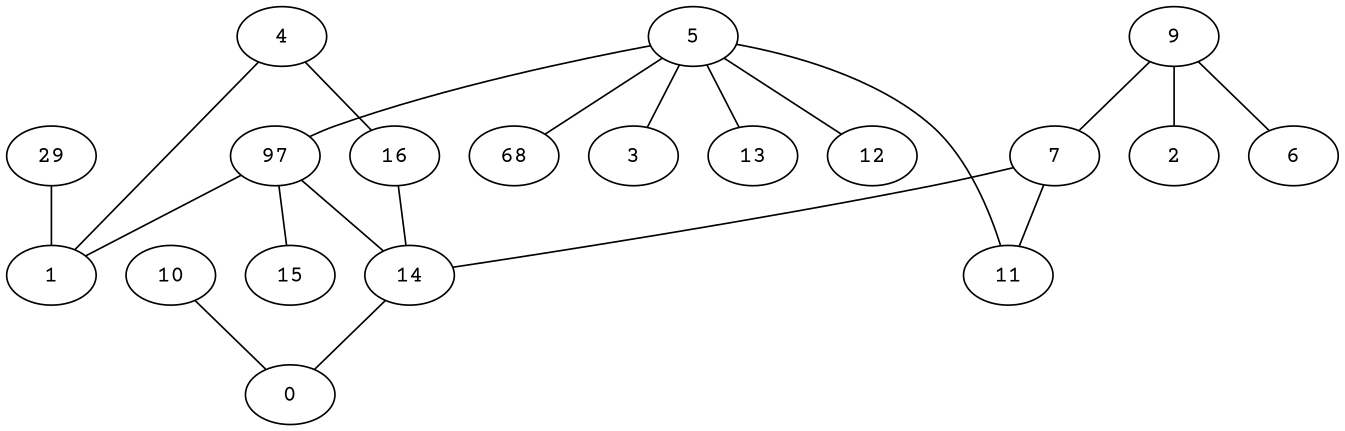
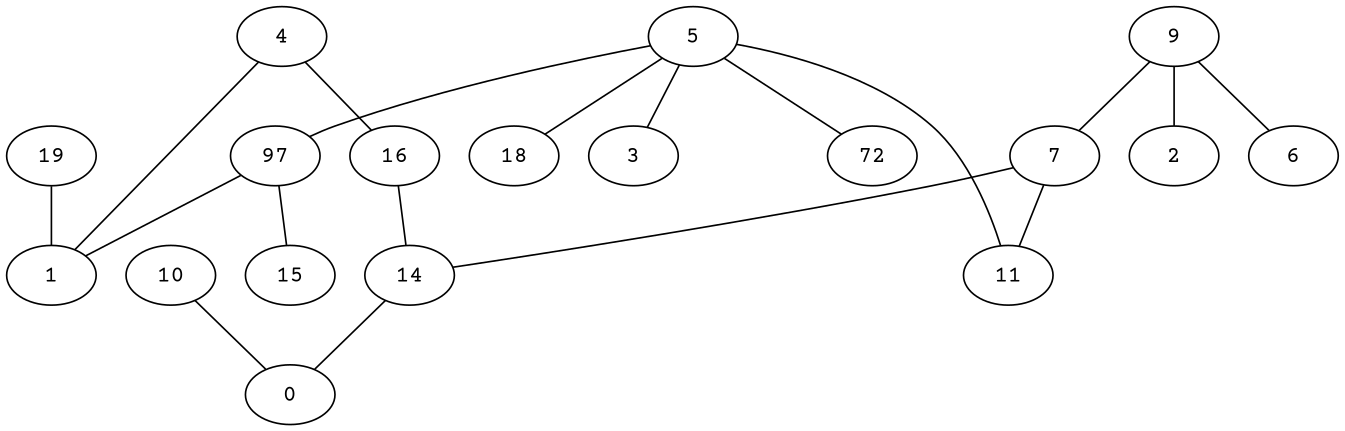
(51, 156) -> (51, 156)
(514, 156) -> (514, 156)
(753, 156) -> none
(872, 156) -> (872, 156)
(342, 216) -> none
